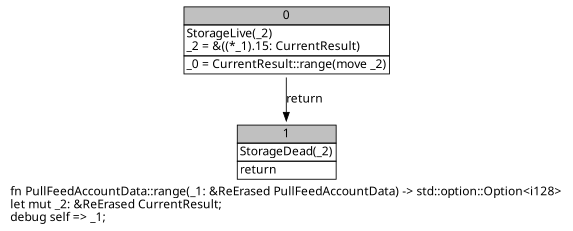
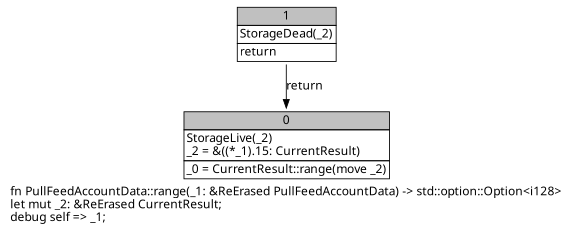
(286, 95) -> (286, 82)
